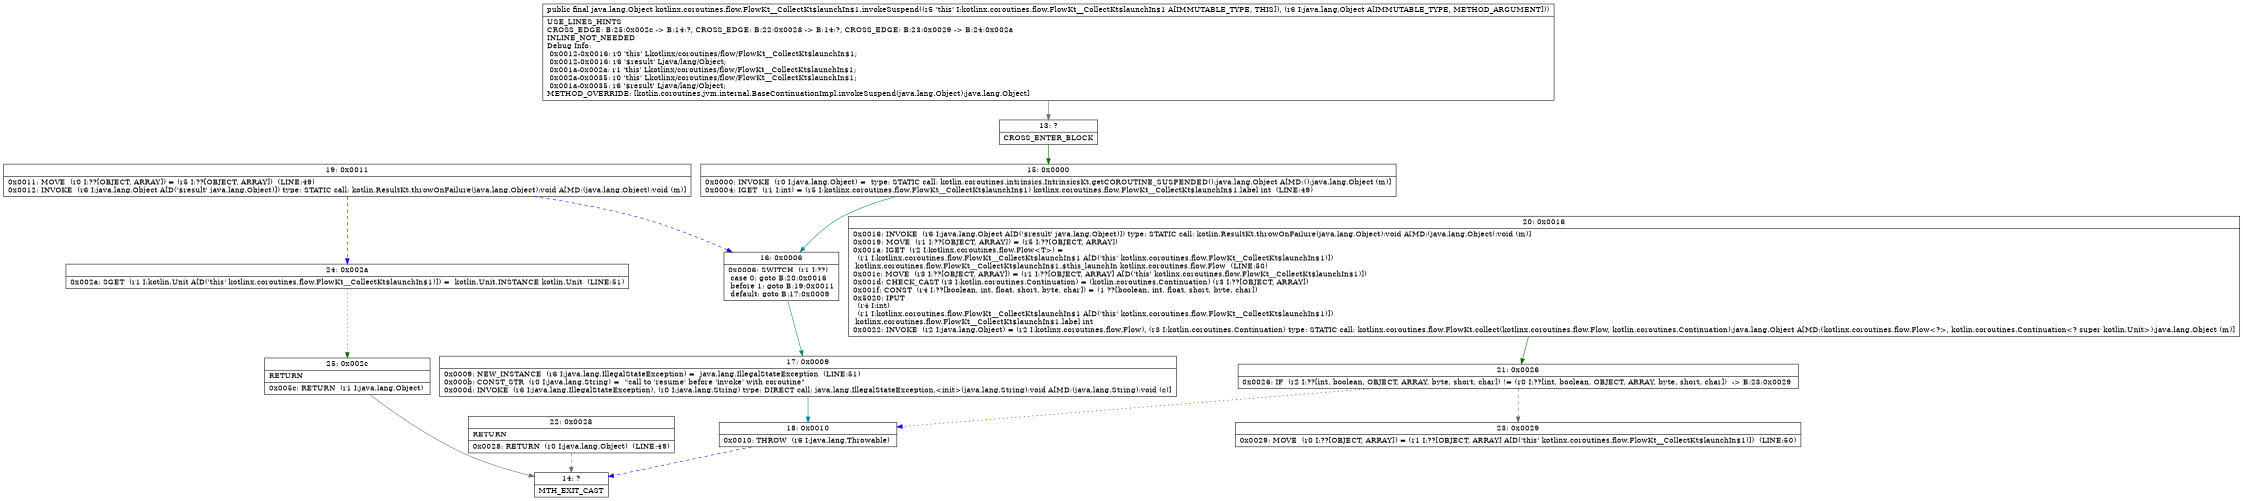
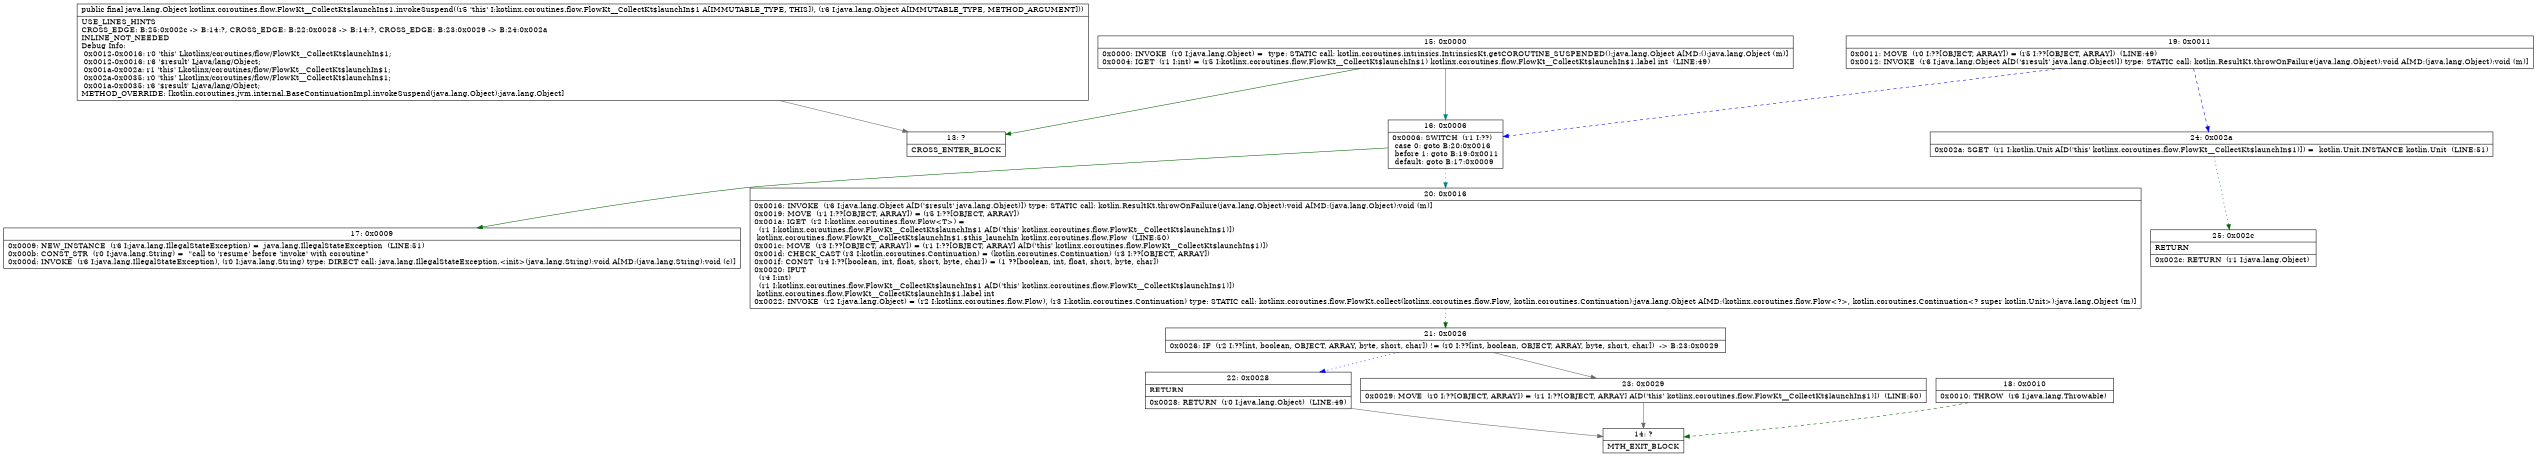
(1048, 152) -> (1186, 101)
none -> (1446, 176)
(881, 298) -> (783, 270)
(795, 326) -> (934, 174)
(1526, 348) -> (1446, 315)
(347, 388) -> (2233, 260)
(1518, 403) -> (1542, 365)
(808, 407) -> none
(1137, 408) -> (1362, 362)
(445, 444) -> (1643, 413)
(571, 460) -> (1474, 423)
(683, 461) -> (1829, 422)
(571, 491) -> (1643, 447)
